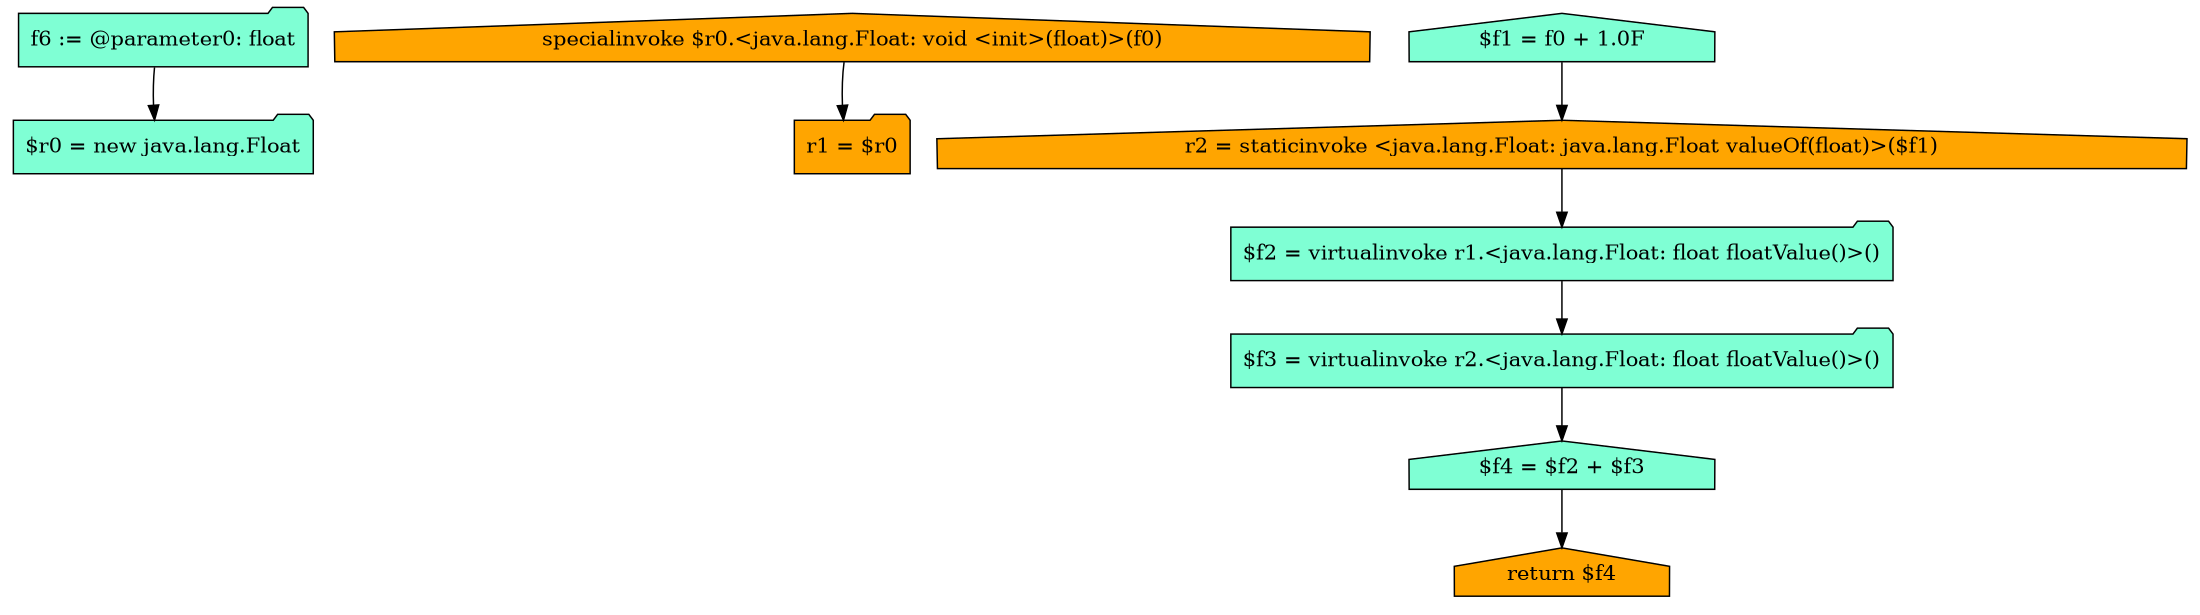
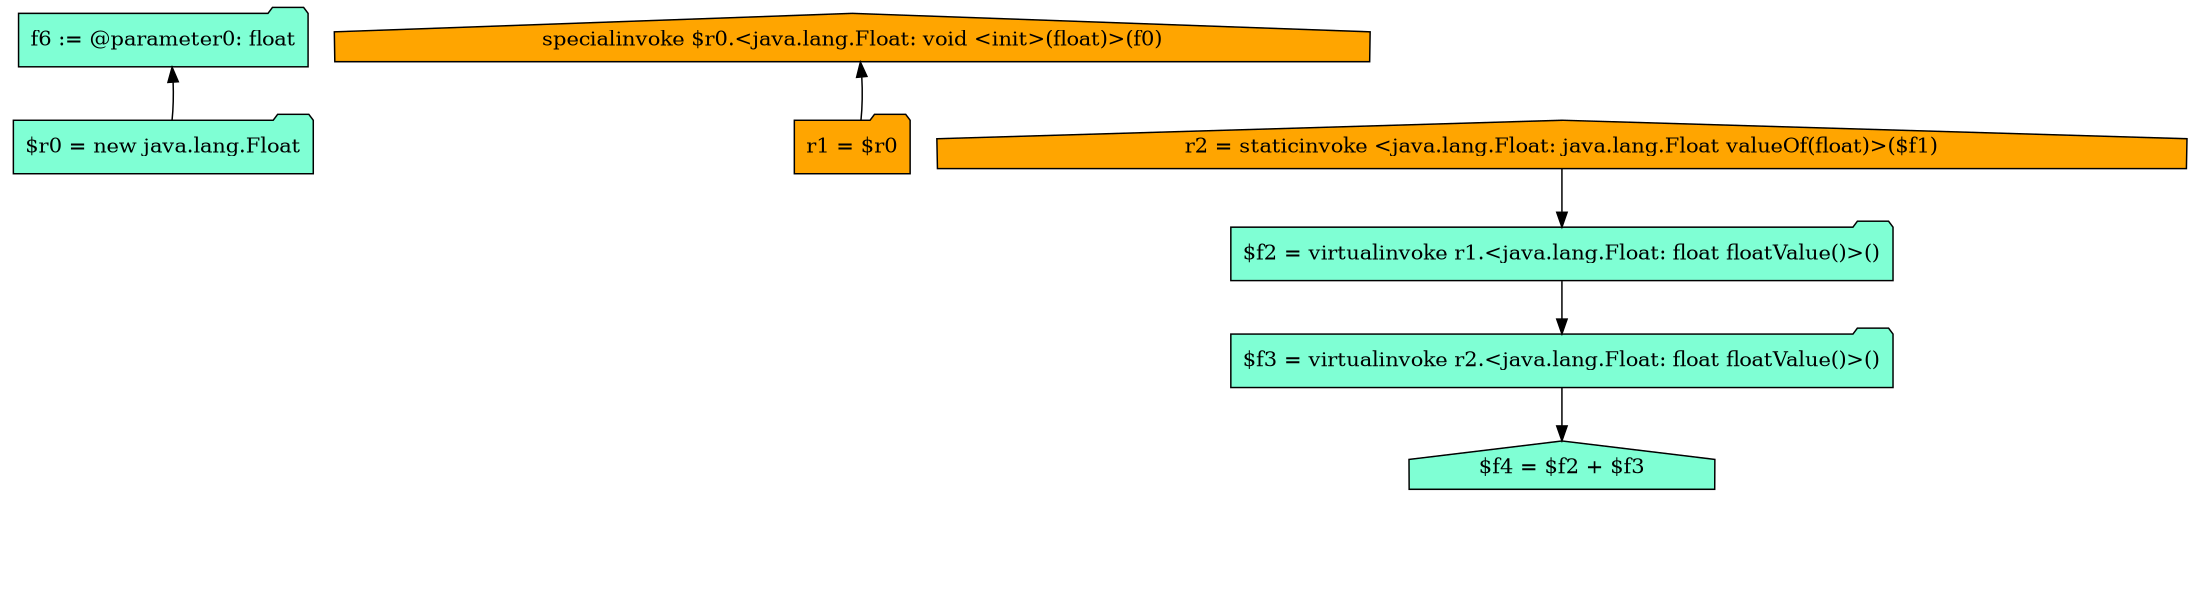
(1562, 40) -> none
(842, 84) -> (862, 99)
(153, 86) -> (173, 101)
(1562, 575) -> none
